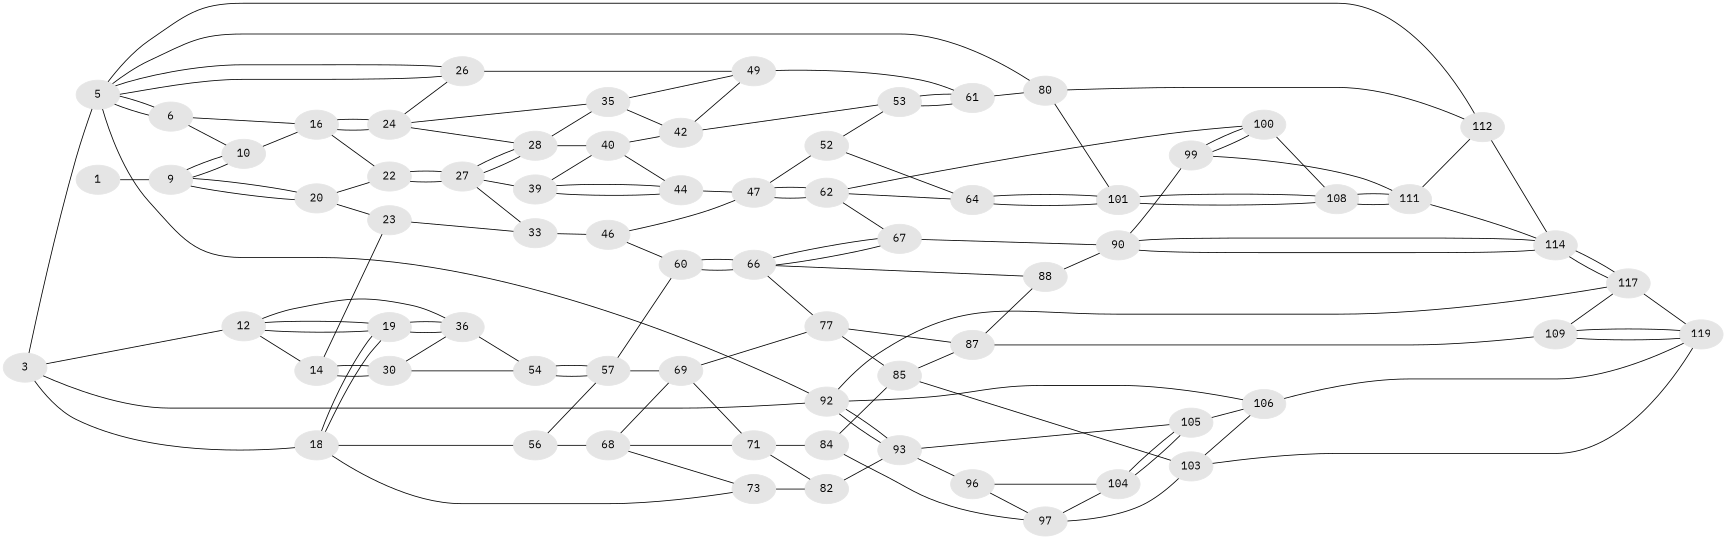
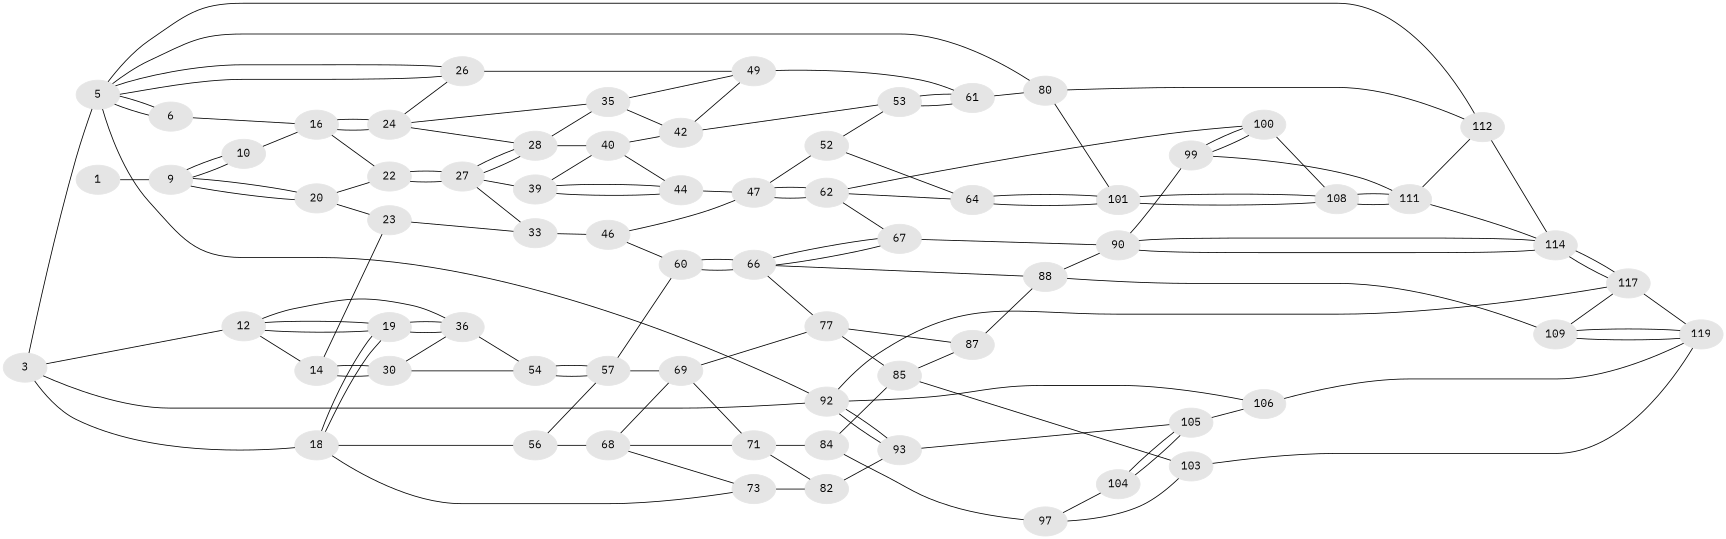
(207, 135) -> none
(1264, 345) -> (1305, 283)
(1228, 435) -> none
(972, 484) -> none
